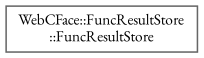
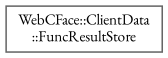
(102, 29) -> (84, 29)
